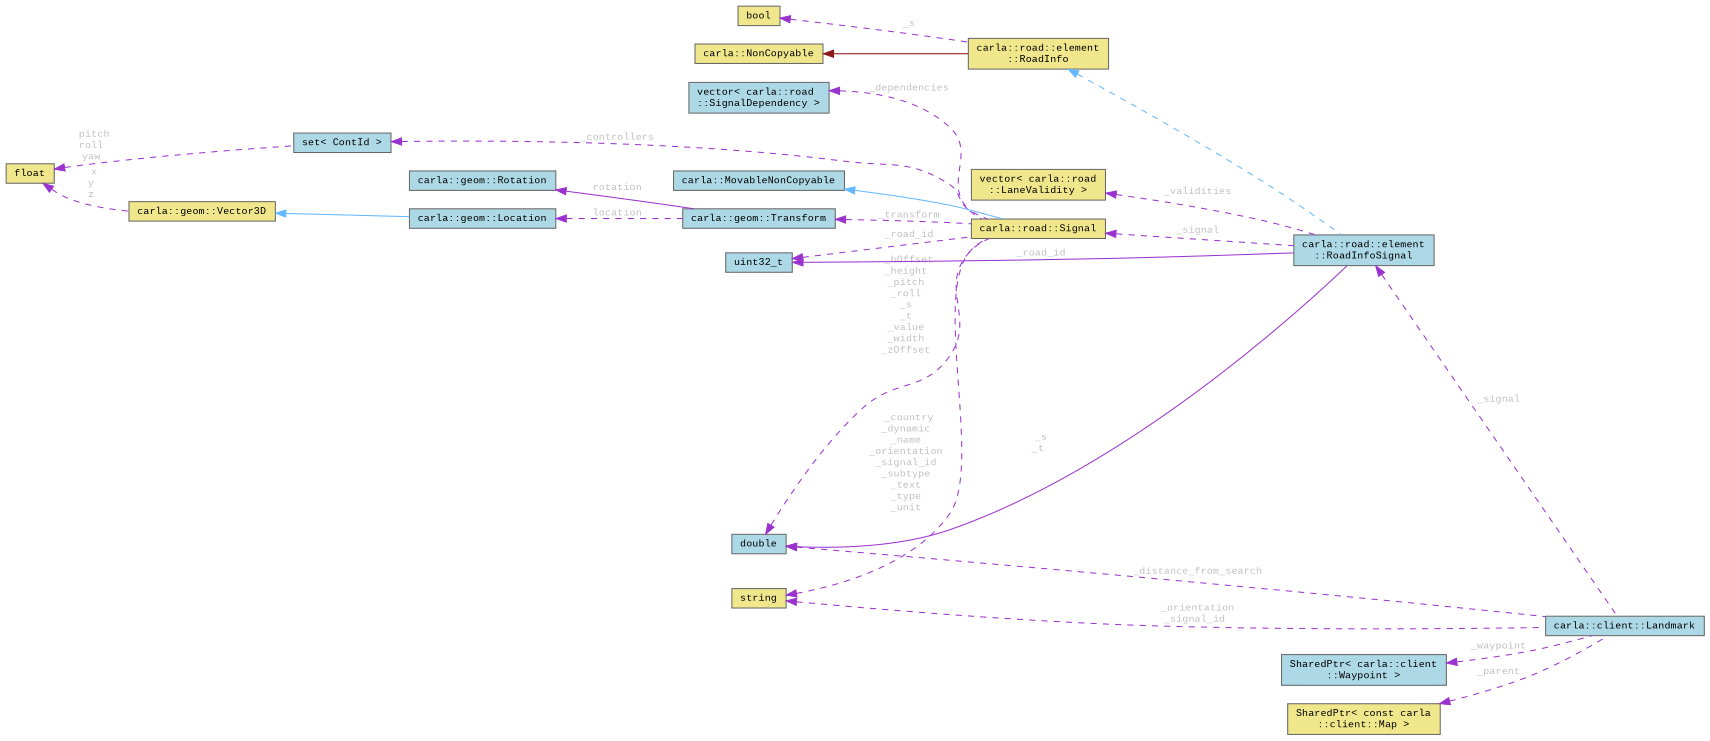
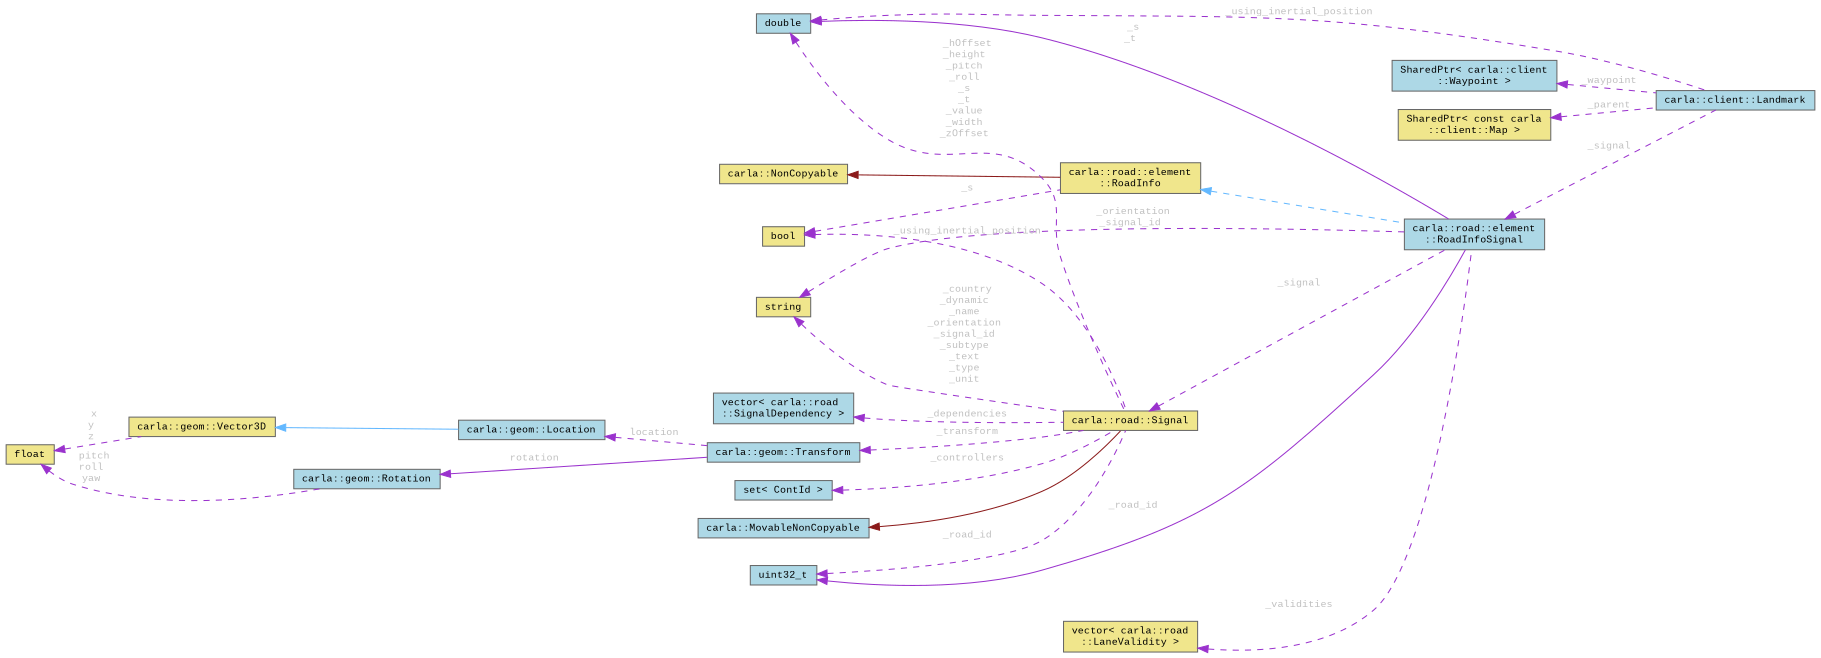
(179, 155) -> (182, 500)
(929, 201) -> (1011, 503)
none -> (1006, 265)
(1195, 571) -> (1296, 12)
(1171, 626) -> (1100, 230)
